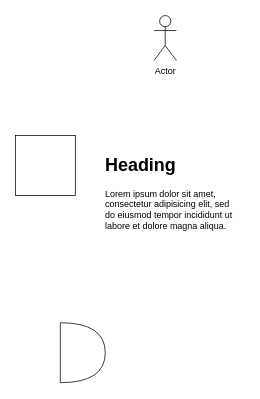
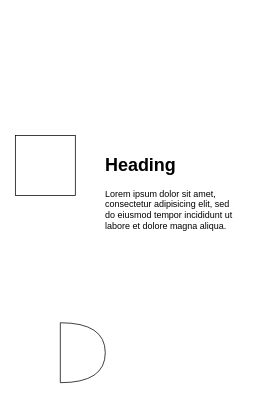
(165, 38) -> none
